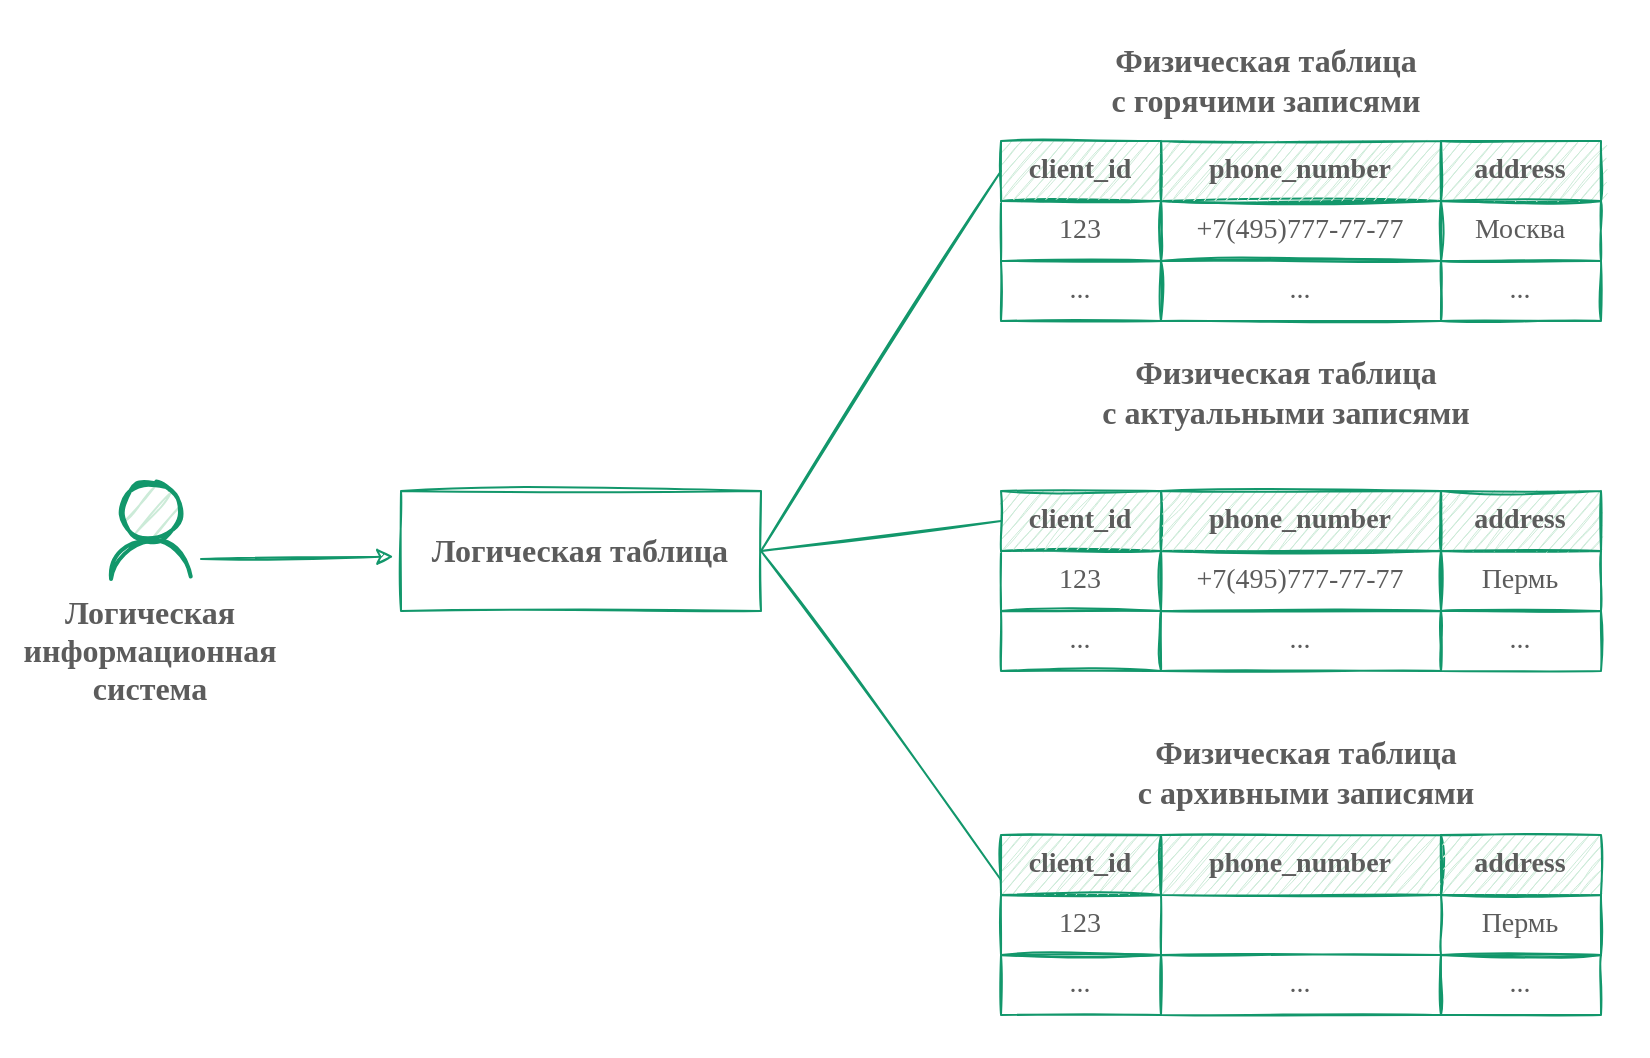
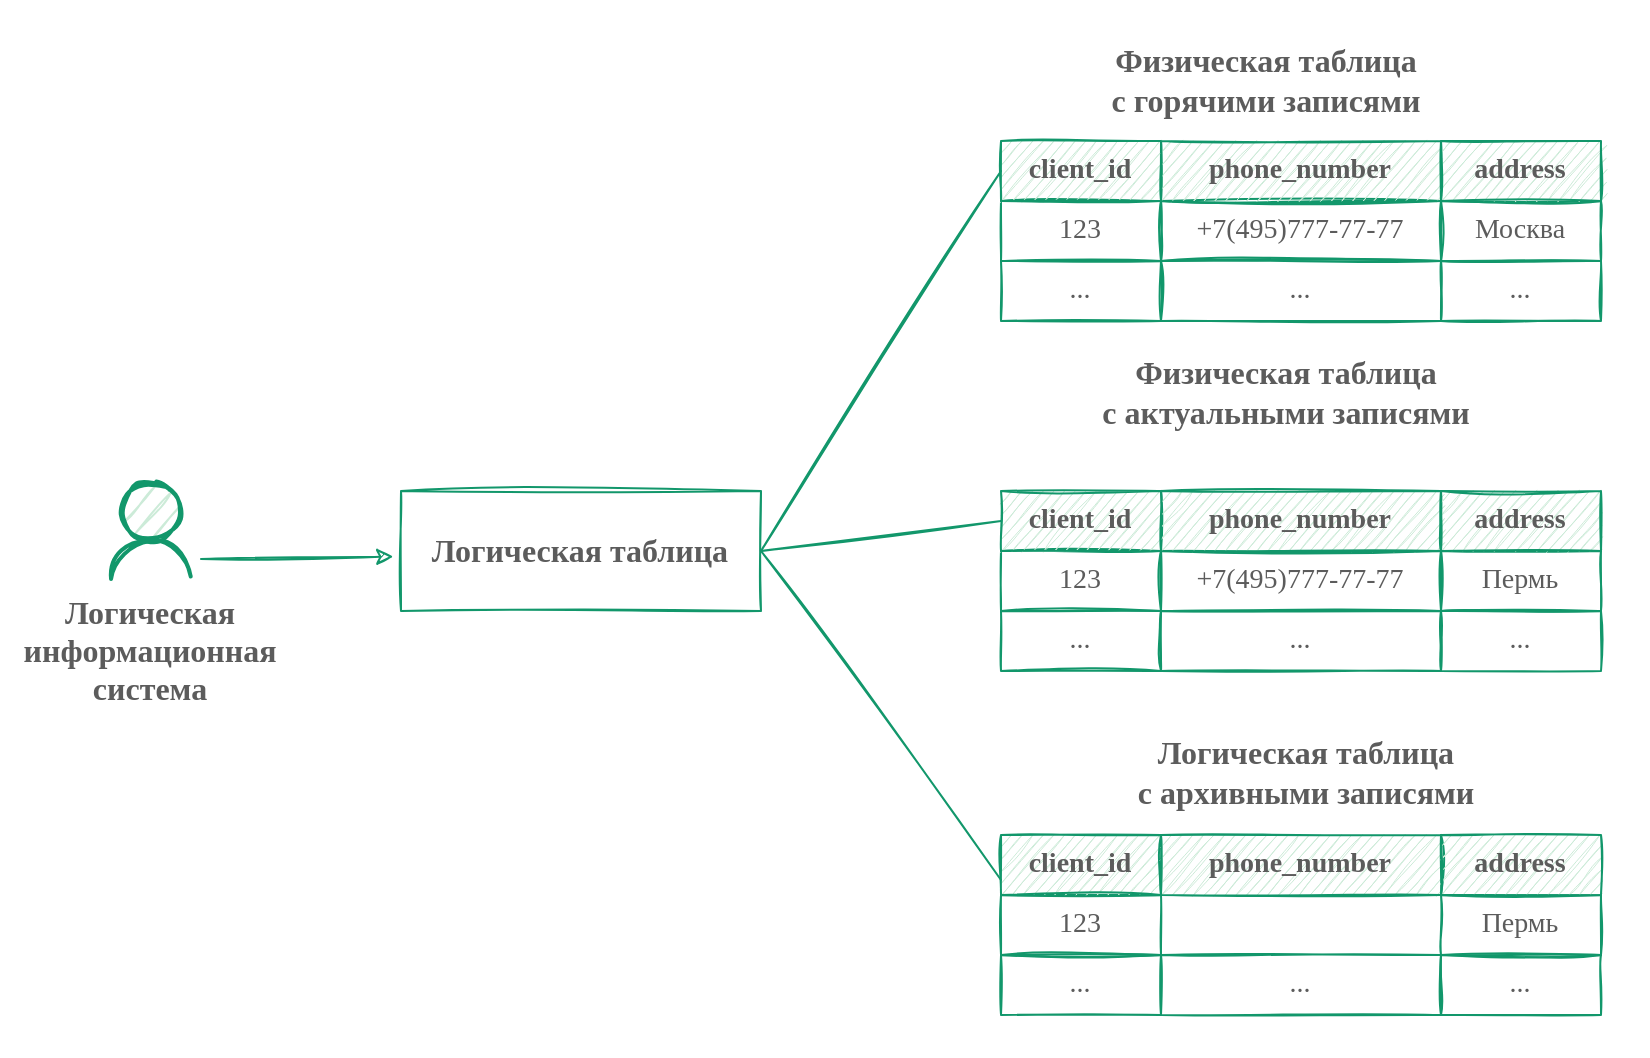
(1307, 773) -> (1307, 773)
